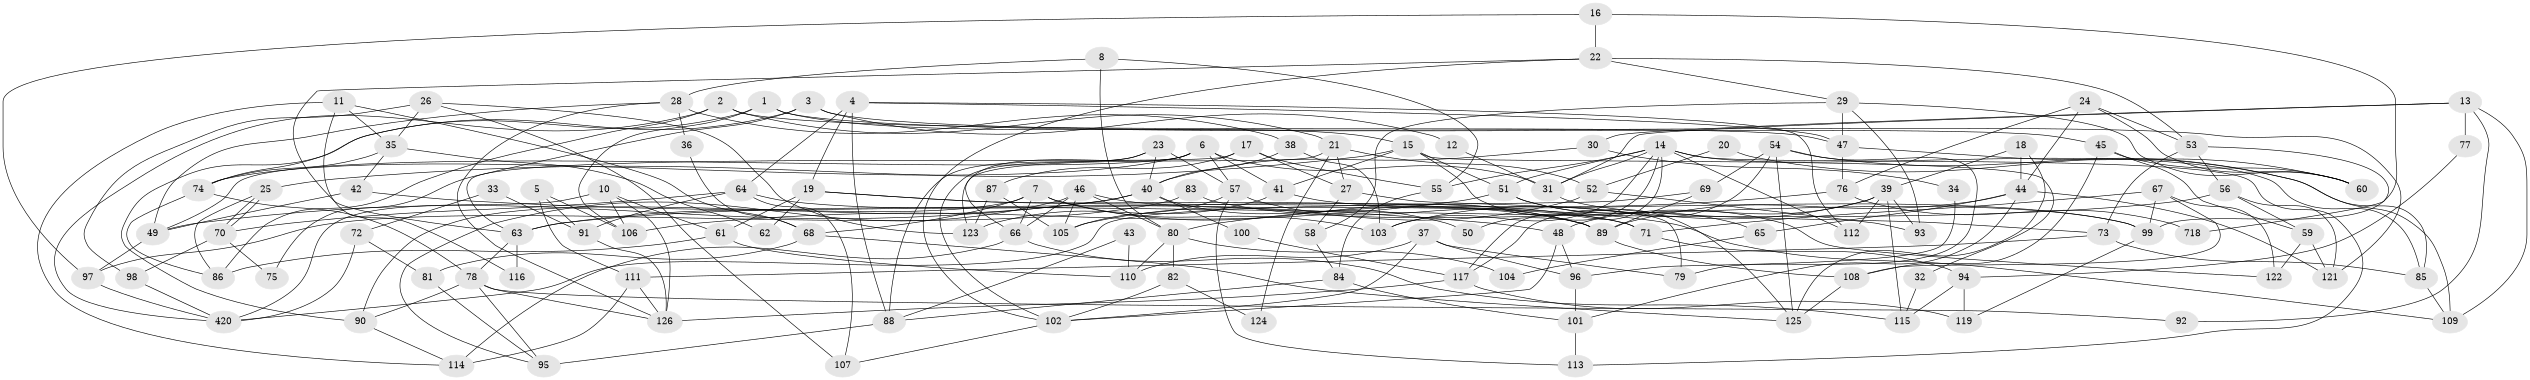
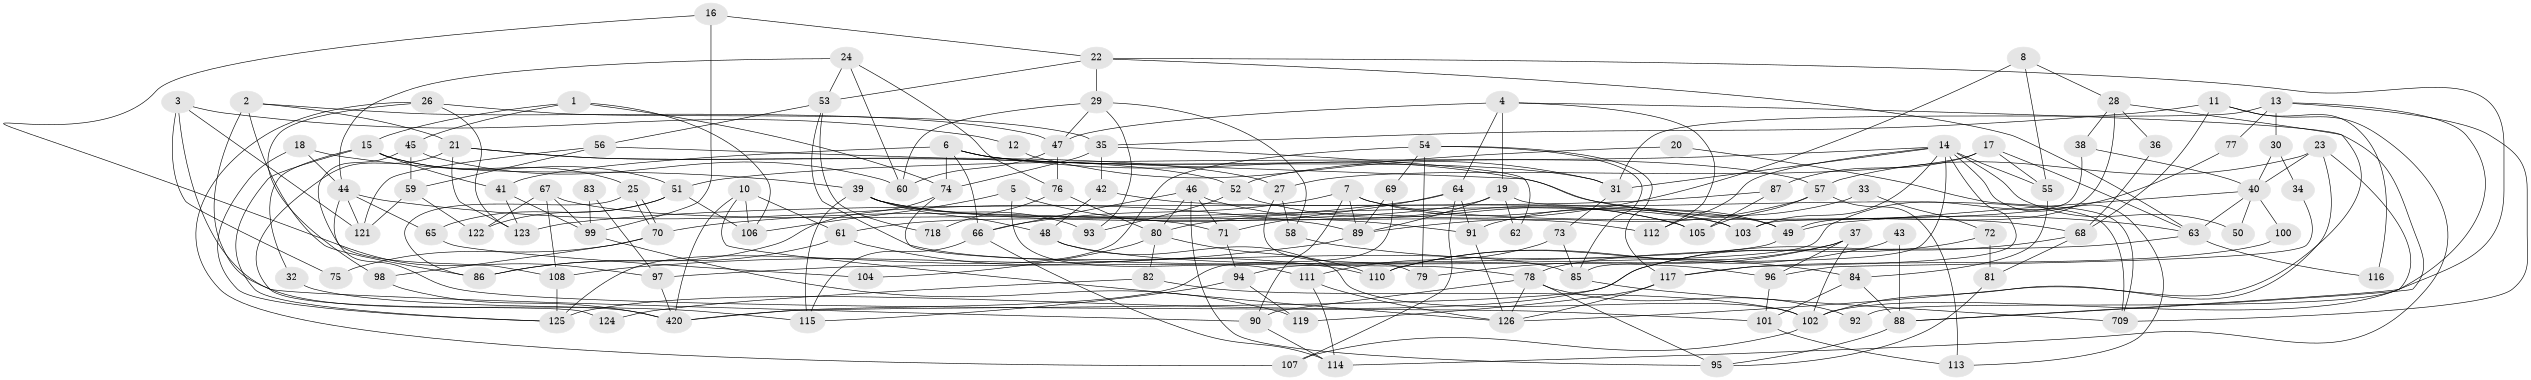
(2135, 180) -> (1142, 259)
(2450, 322) -> (2120, 322)
